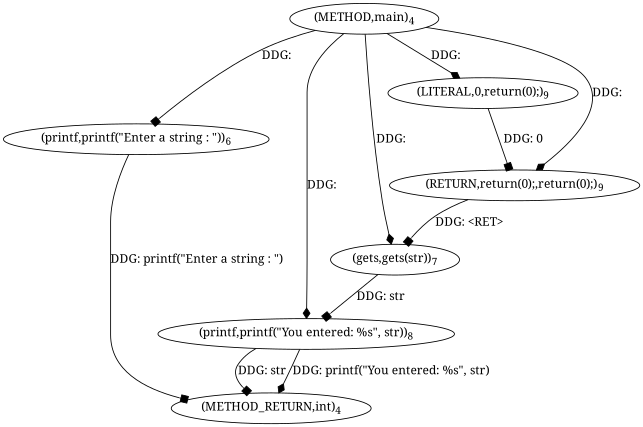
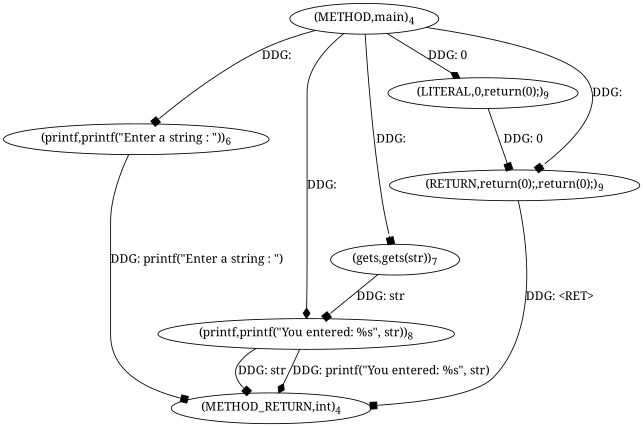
(448, 56) -> (448, 56)
(559, 60) -> (559, 60)
(374, 134) -> (374, 134)
(437, 215) -> (511, 350)
